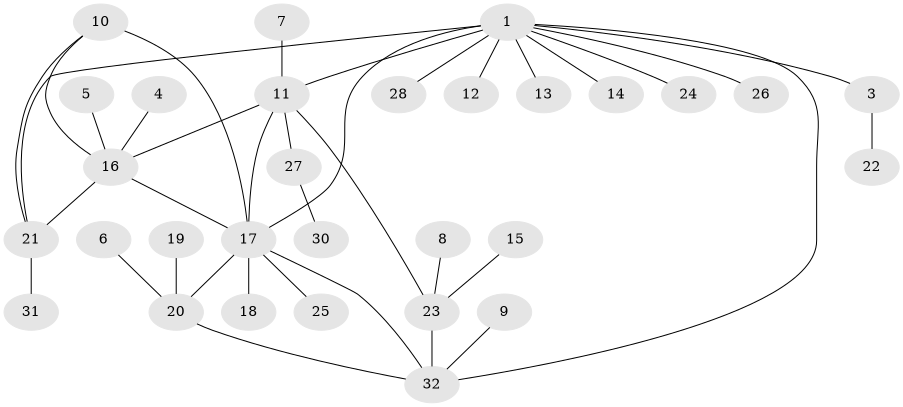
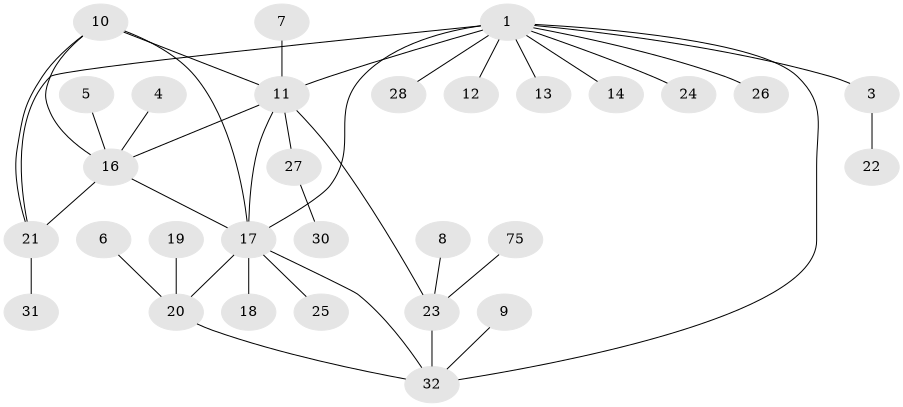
none -> (201, 62)
(516, 240) -> (516, 240)
